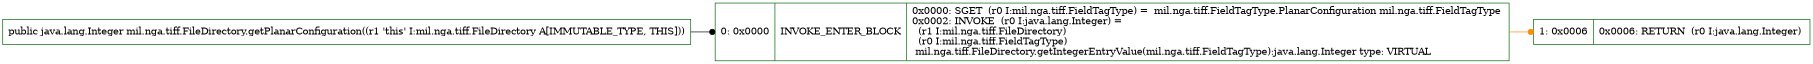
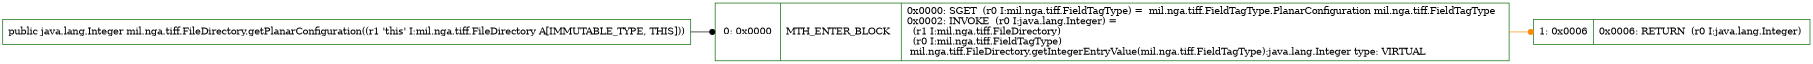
(841, 32) -> (838, 32)
